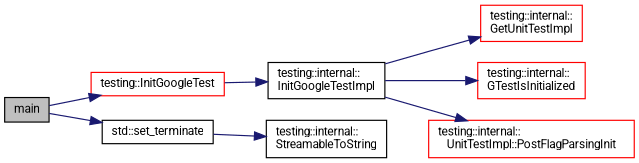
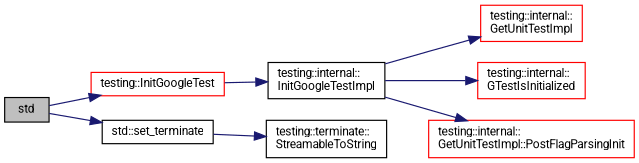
(27, 110) -> (27, 110)
(326, 139) -> (326, 139)
(531, 139) -> (531, 139)
